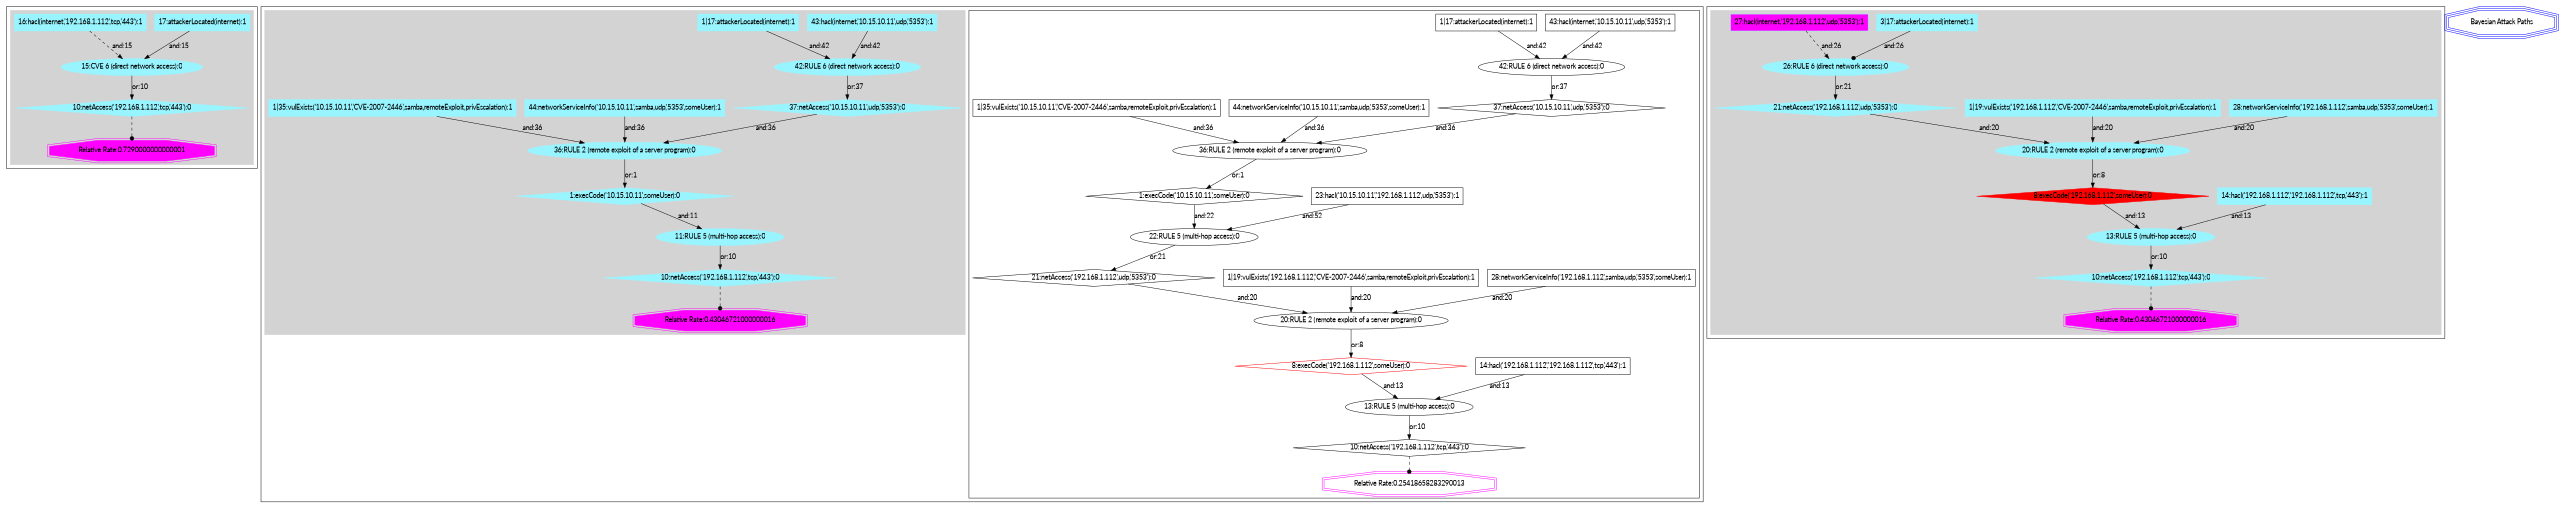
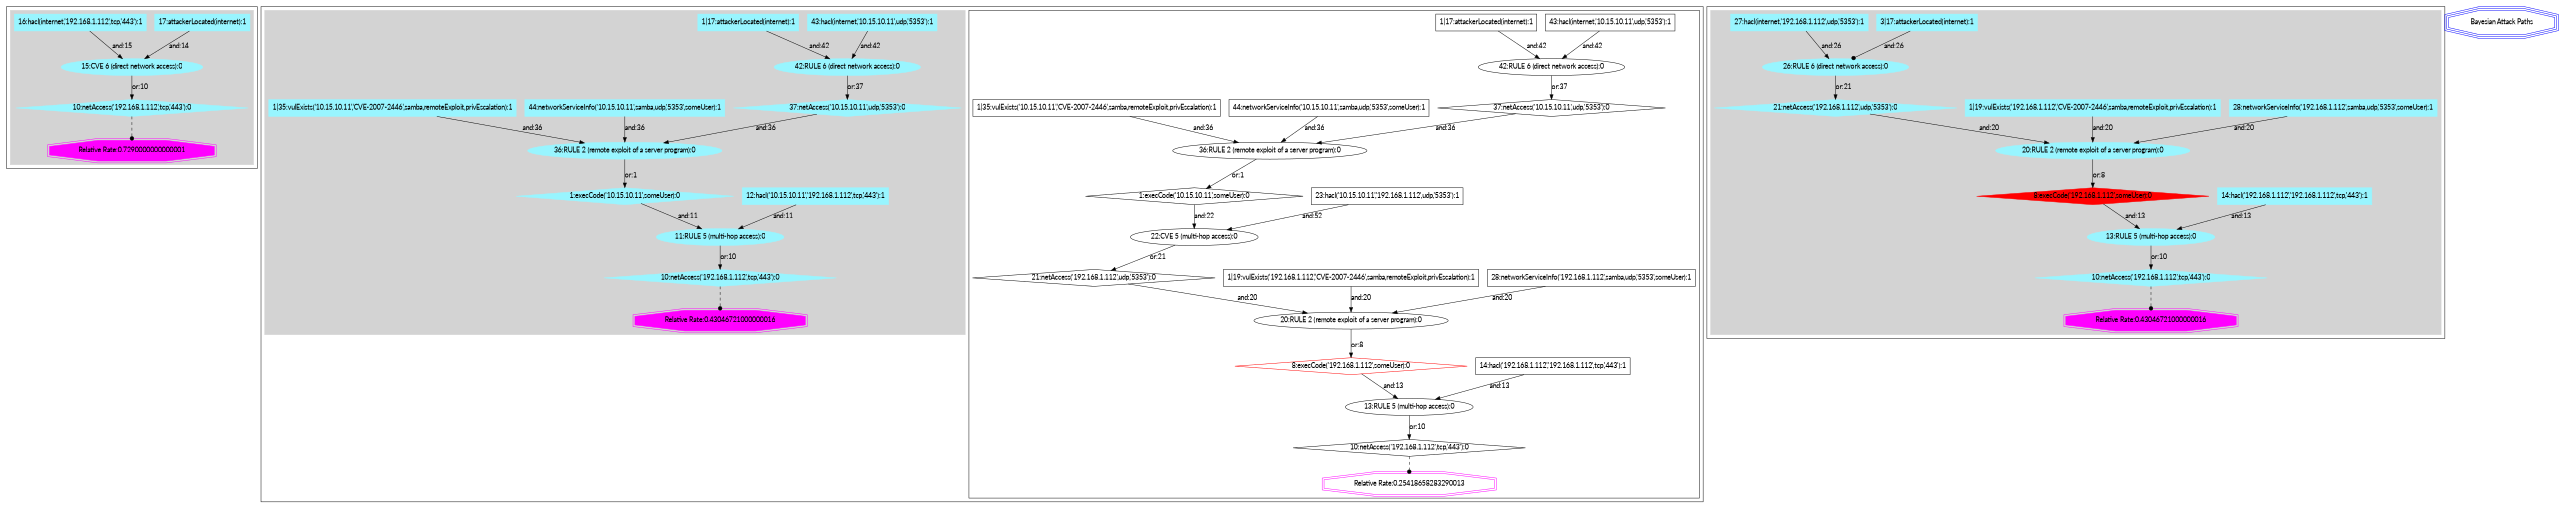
(1799, 23) -> (1799, 23)
(104, 43) -> (104, 43)
(1816, 43) -> (1816, 43)
(179, 47) -> (179, 47)
none -> (815, 196)
(1194, 237) -> (1194, 237)
